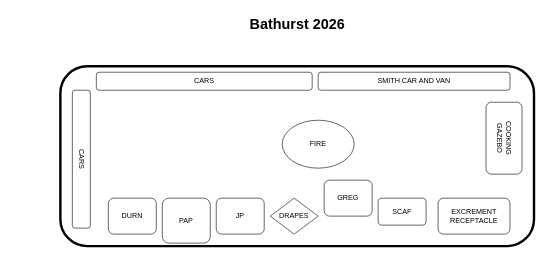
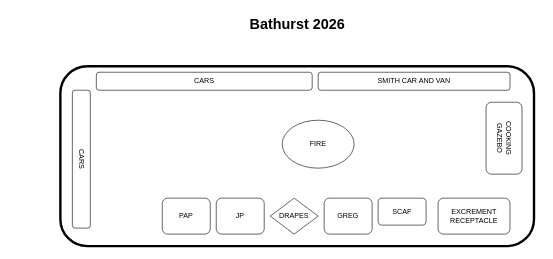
(348, 198) -> (348, 216)
(132, 216) -> none
(186, 221) -> (186, 216)
